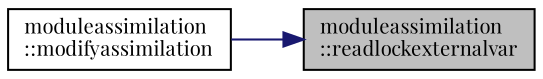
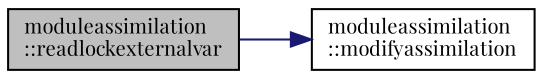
(257, 39) -> (265, 39)
